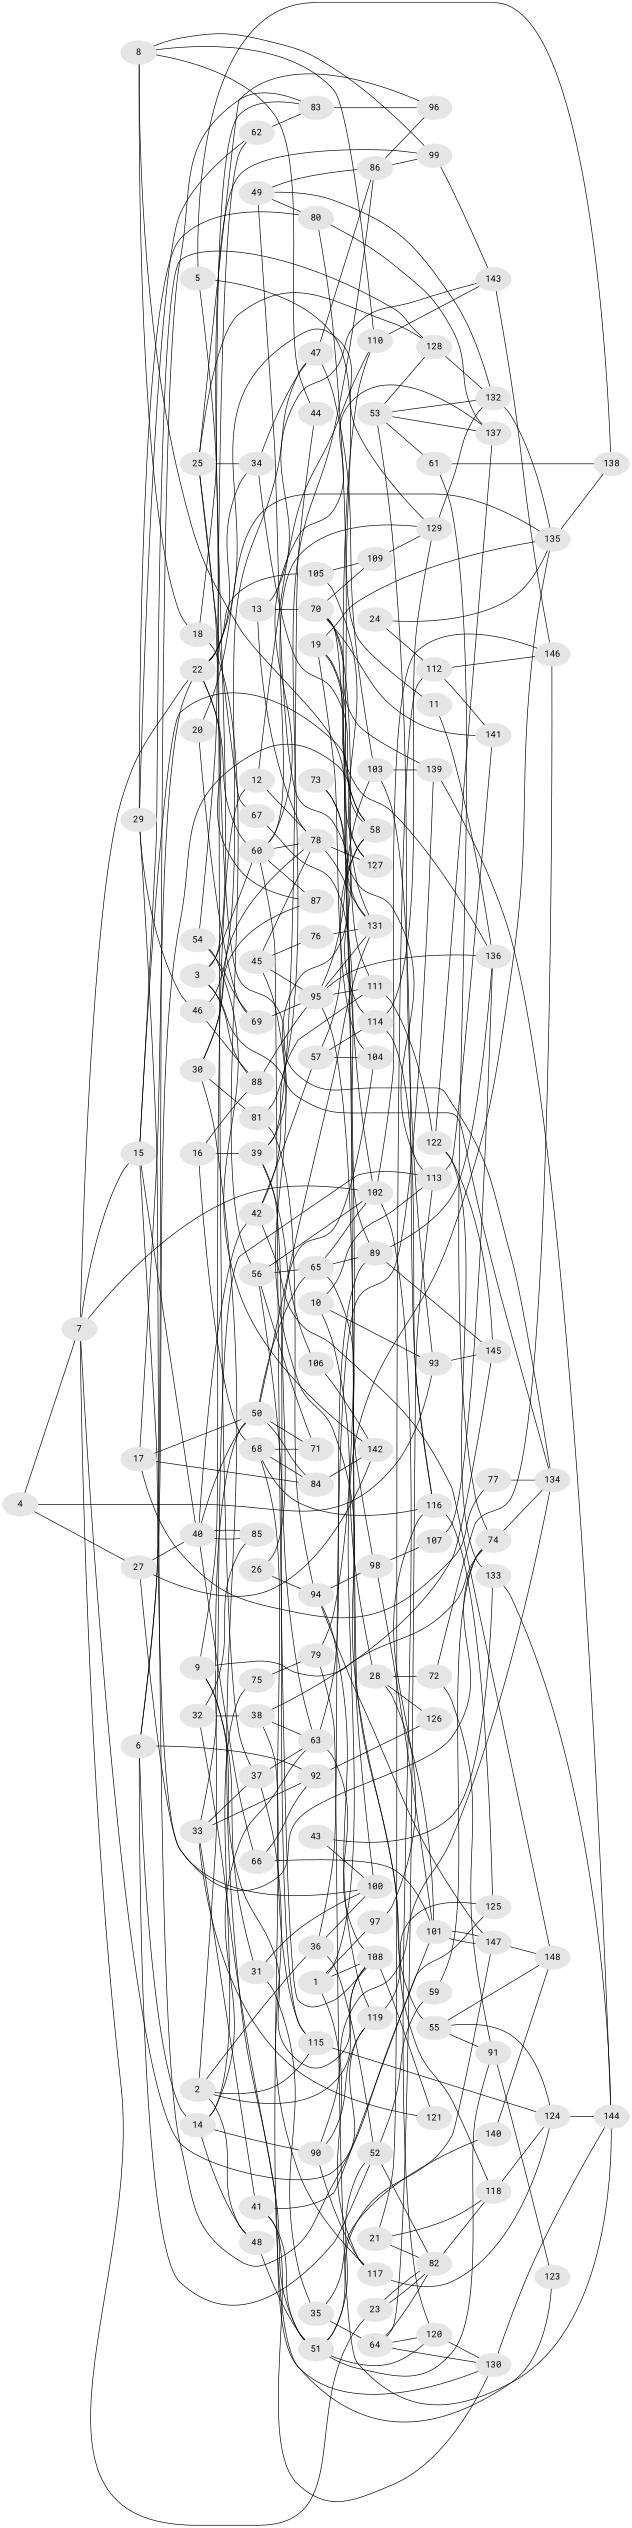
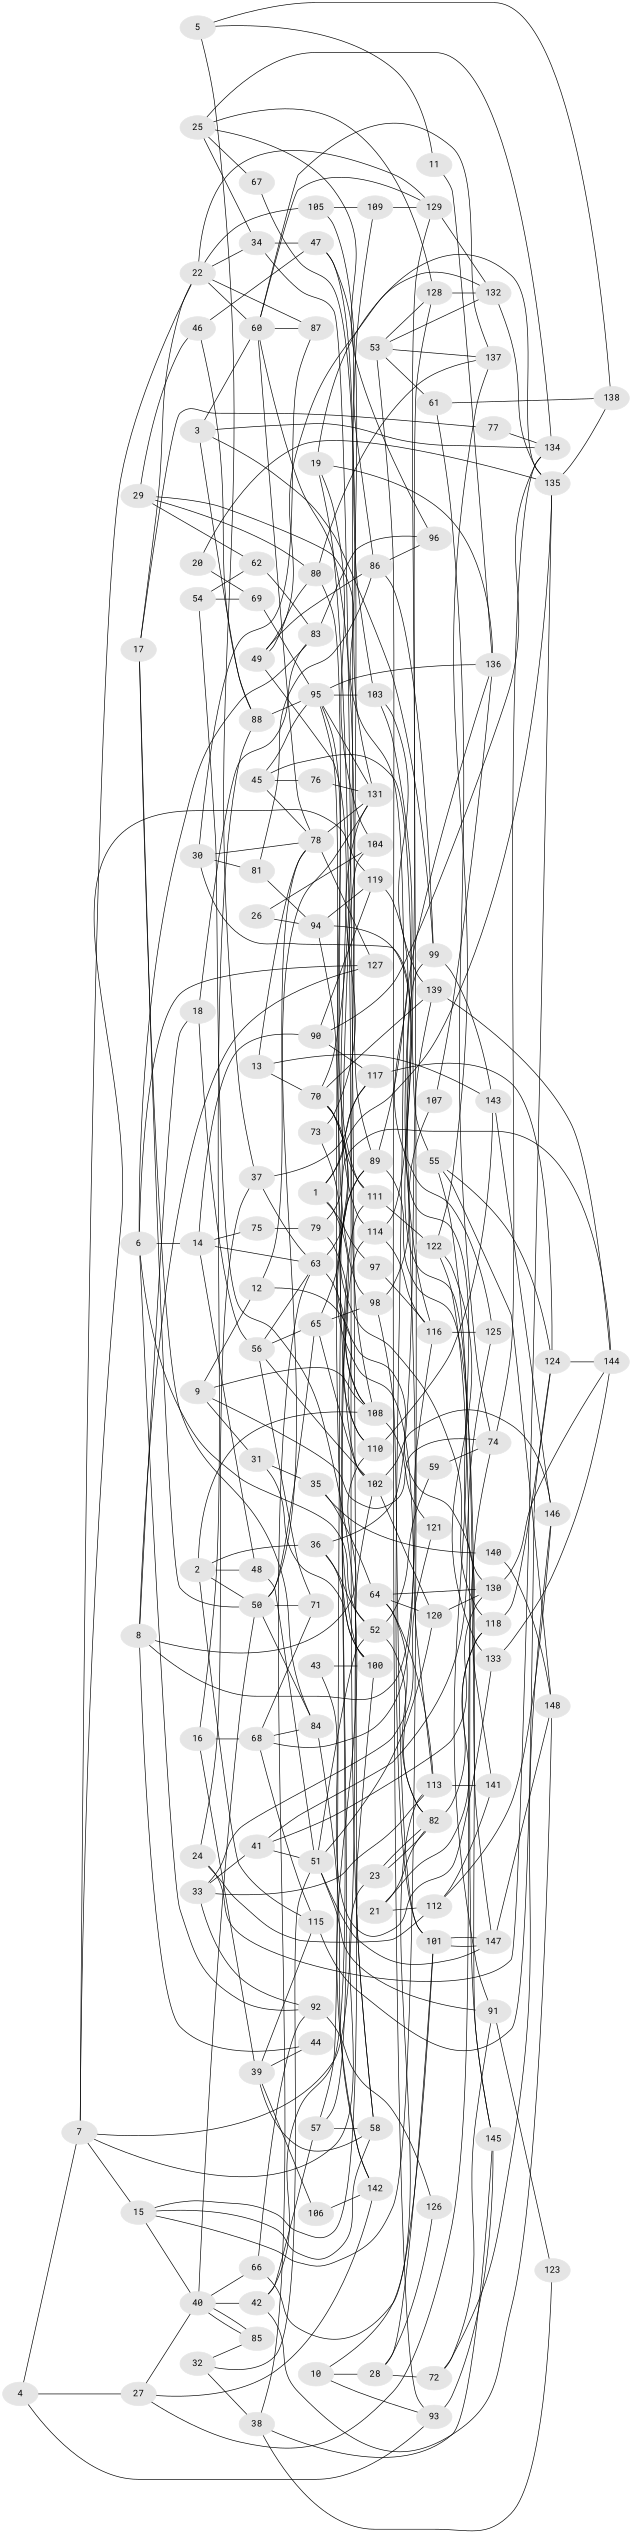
(221, 1810) -> (220, 1565)
